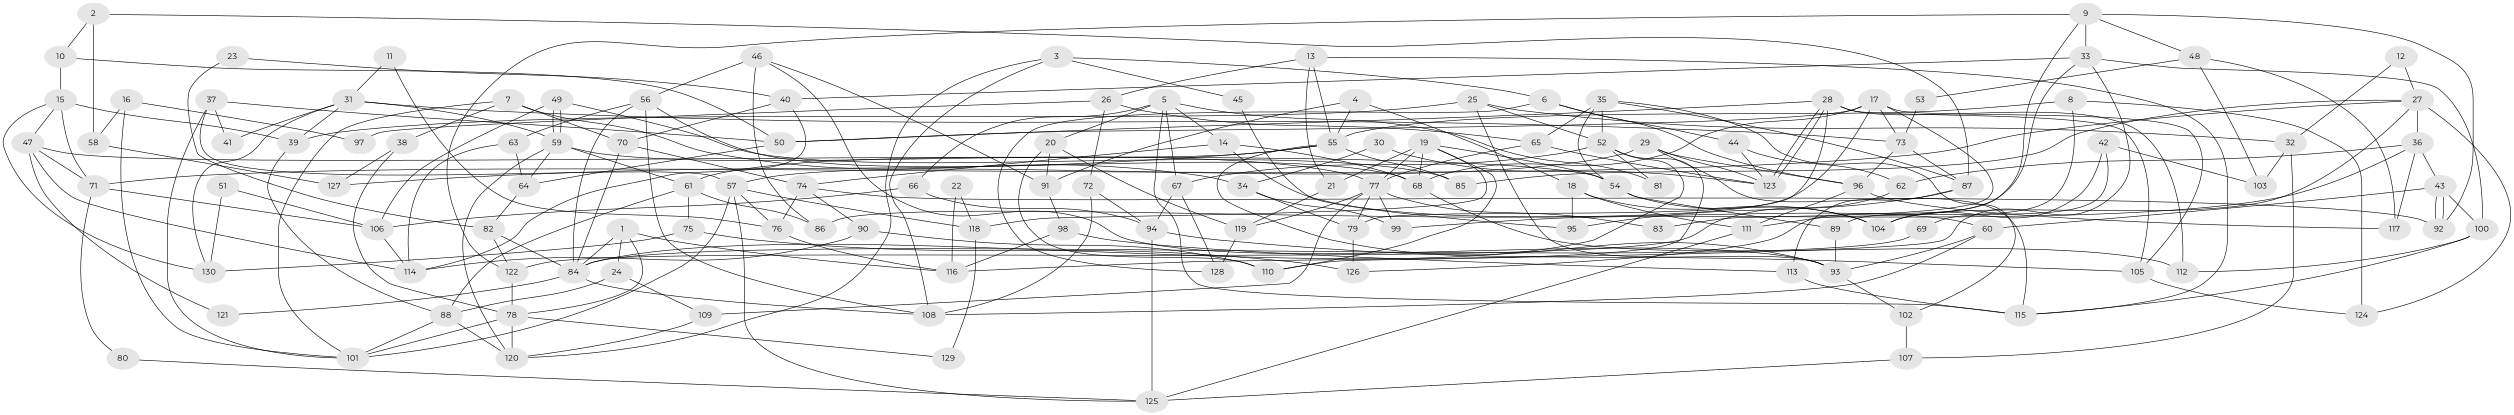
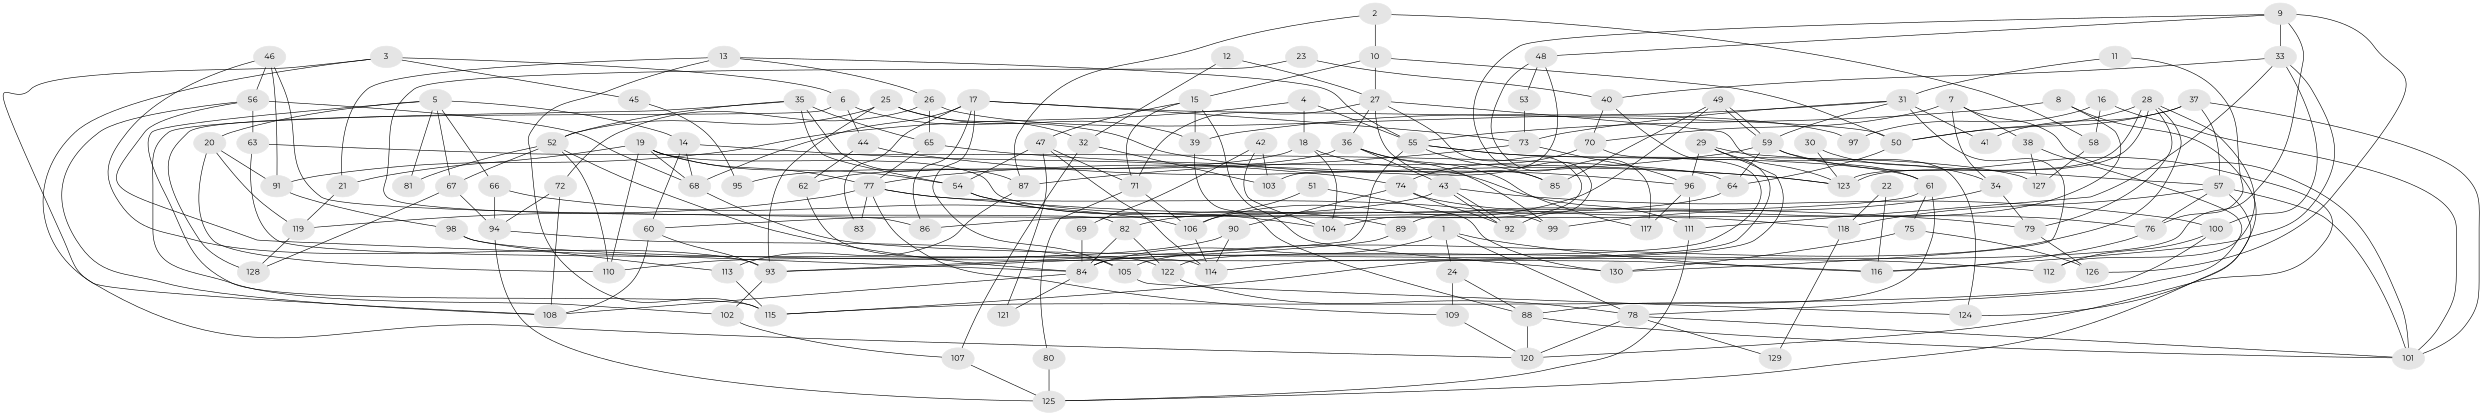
none -> (1375, 78)
(1770, 210) -> none
